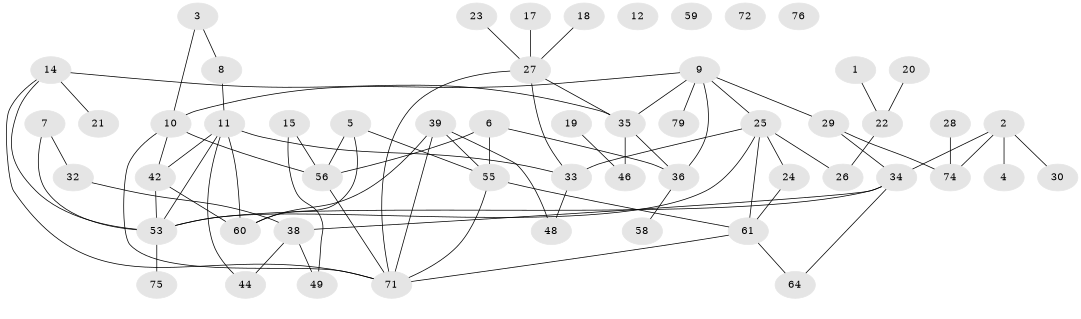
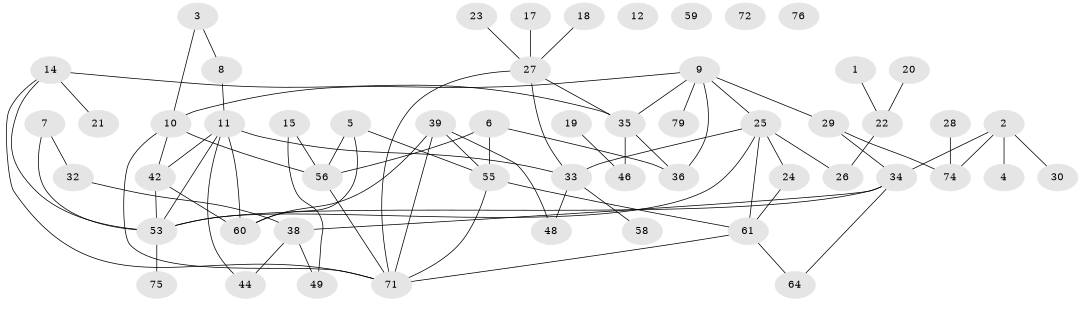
(664, 199) -> (597, 197)
